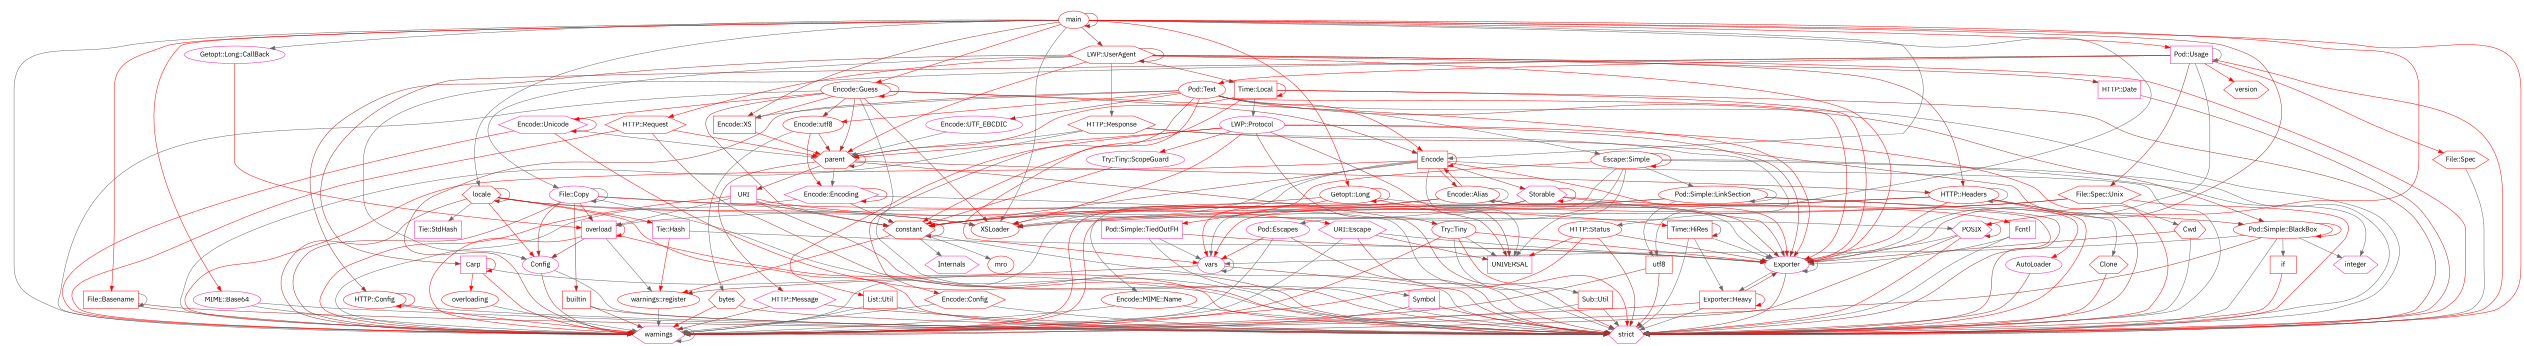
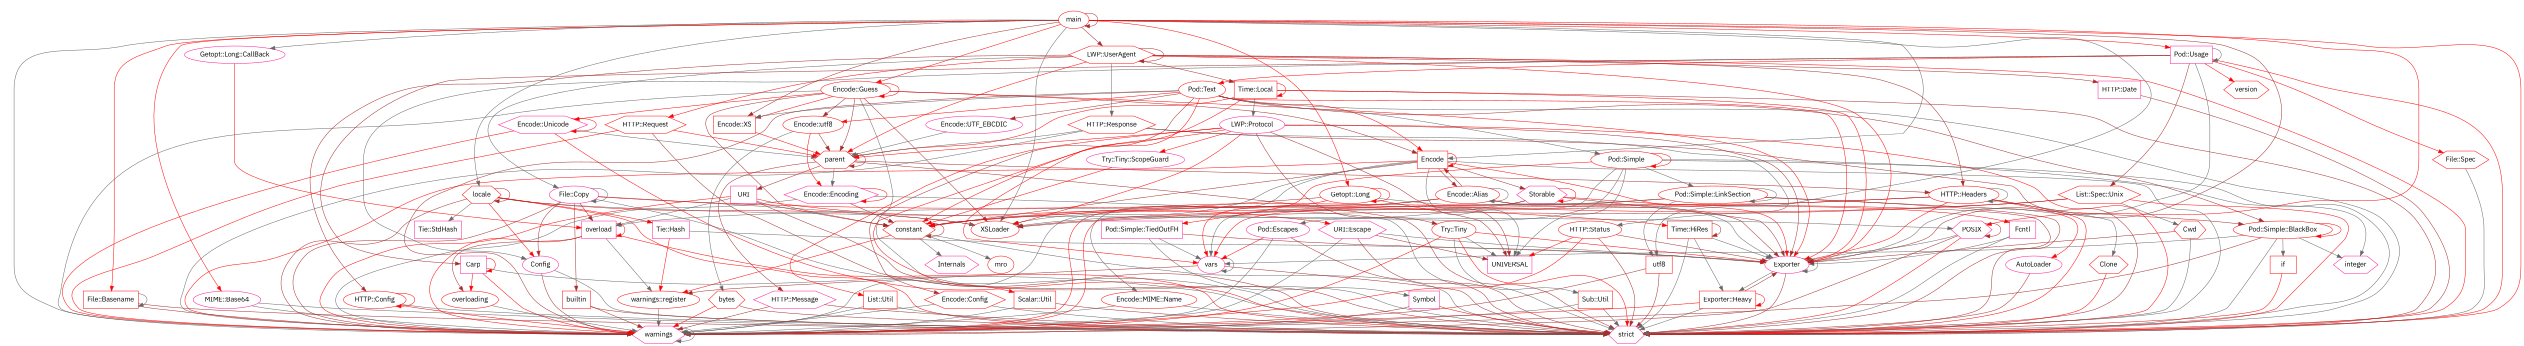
(1627, 160) -> (1627, 160)
(2100, 195) -> (2100, 195)
(570, 247) -> (501, 243)
none -> (1035, 300)
